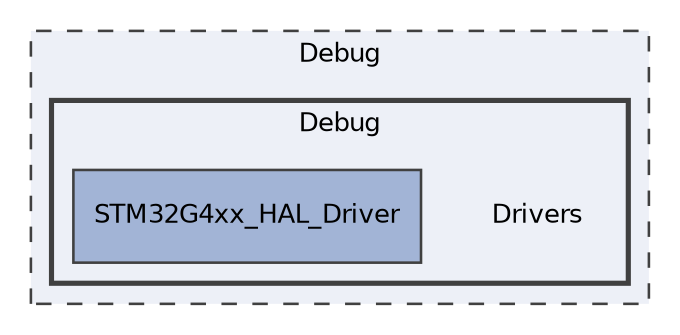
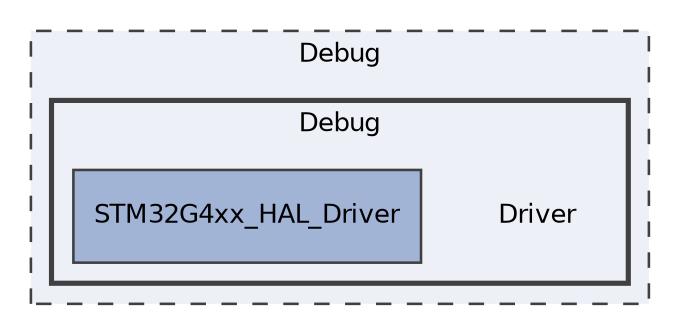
(538, 216) -> (538, 216)
